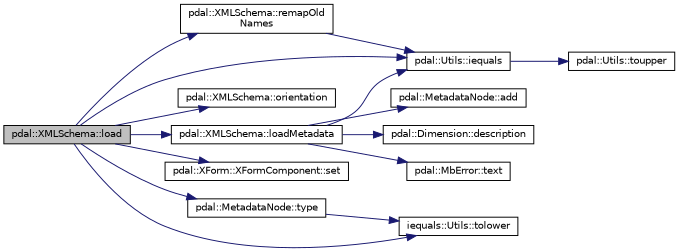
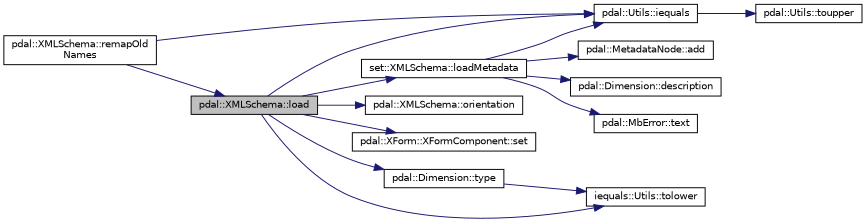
(127, 75) -> (171, 79)
(257, 135) -> (444, 69)
(257, 208) -> (444, 179)
